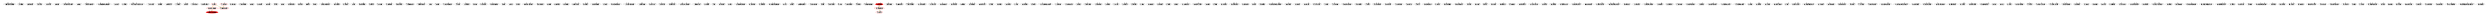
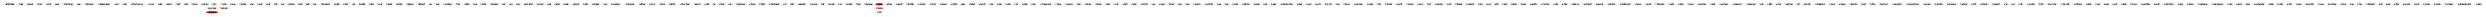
none -> (1144, 4)
(2221, 4) -> none
